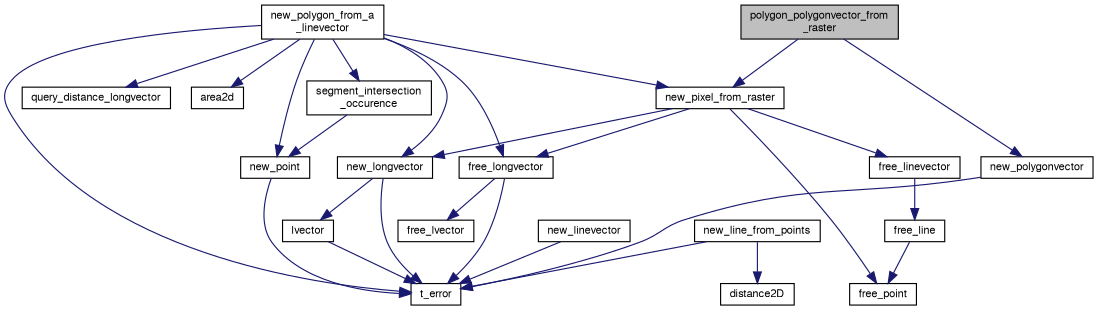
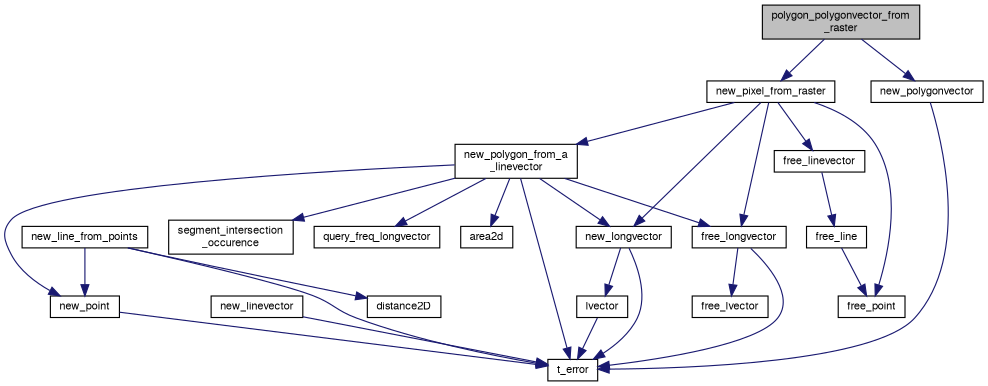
(520, 60) -> (661, 122)
(96, 98) -> (377, 237)
(323, 132) -> (85, 266)
